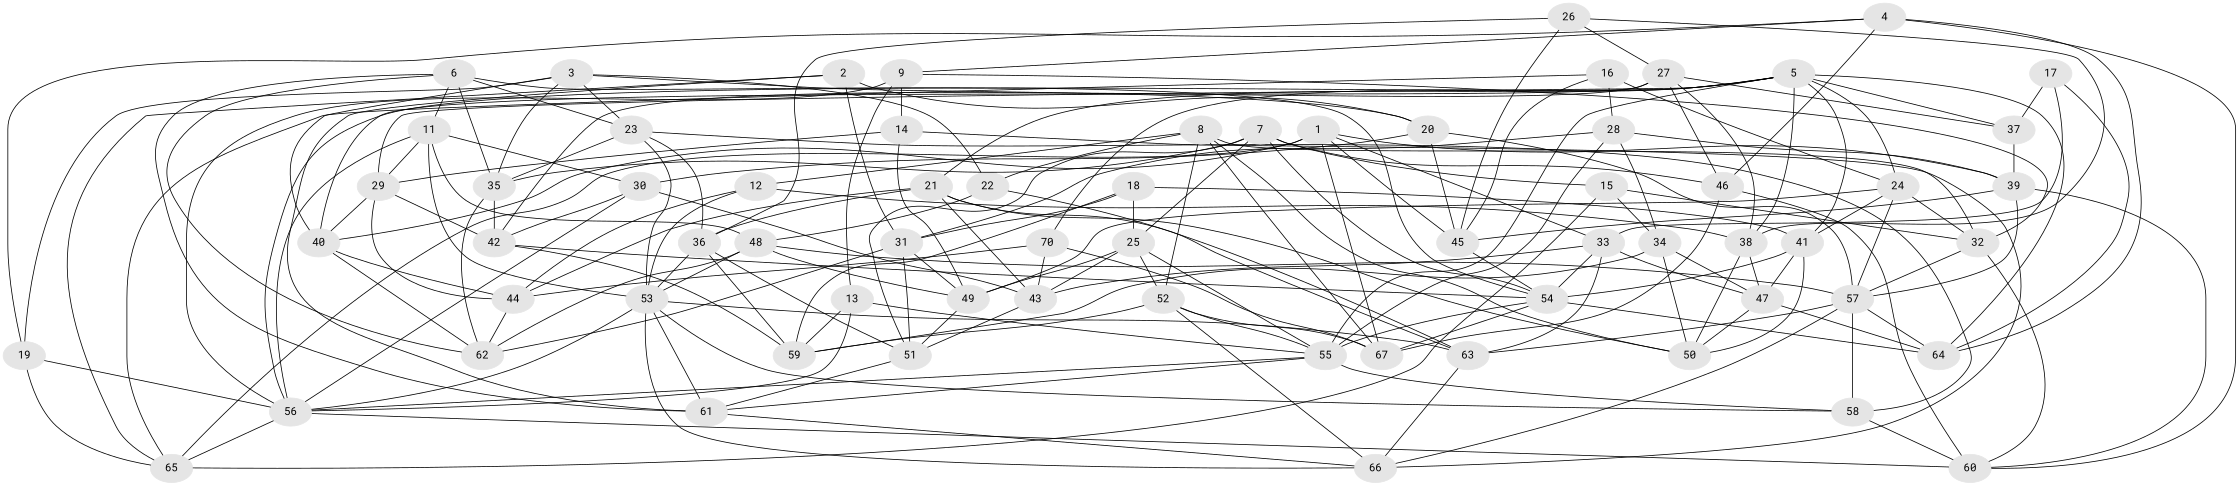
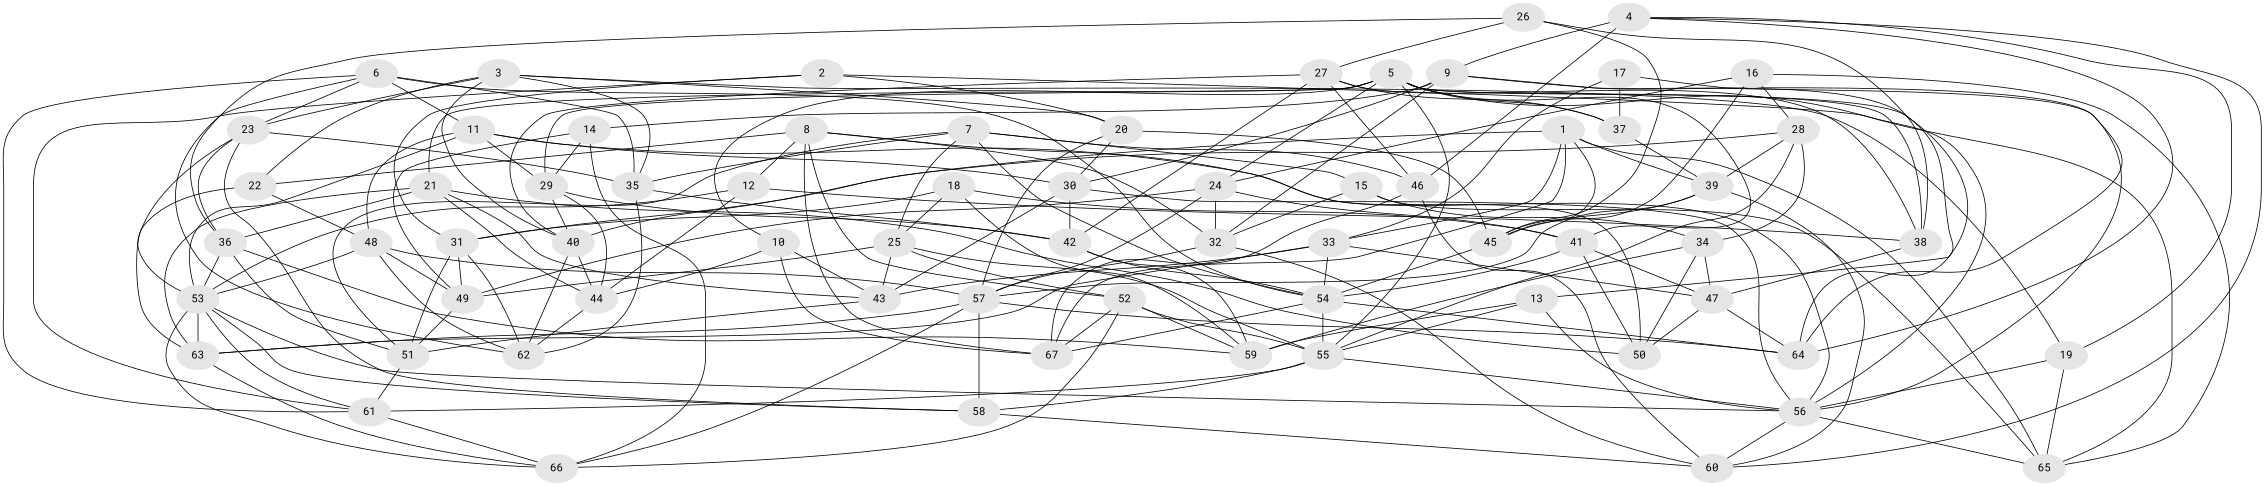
none -> (1279, 133)
(1047, 243) -> (778, 243)
(1718, 299) -> none
